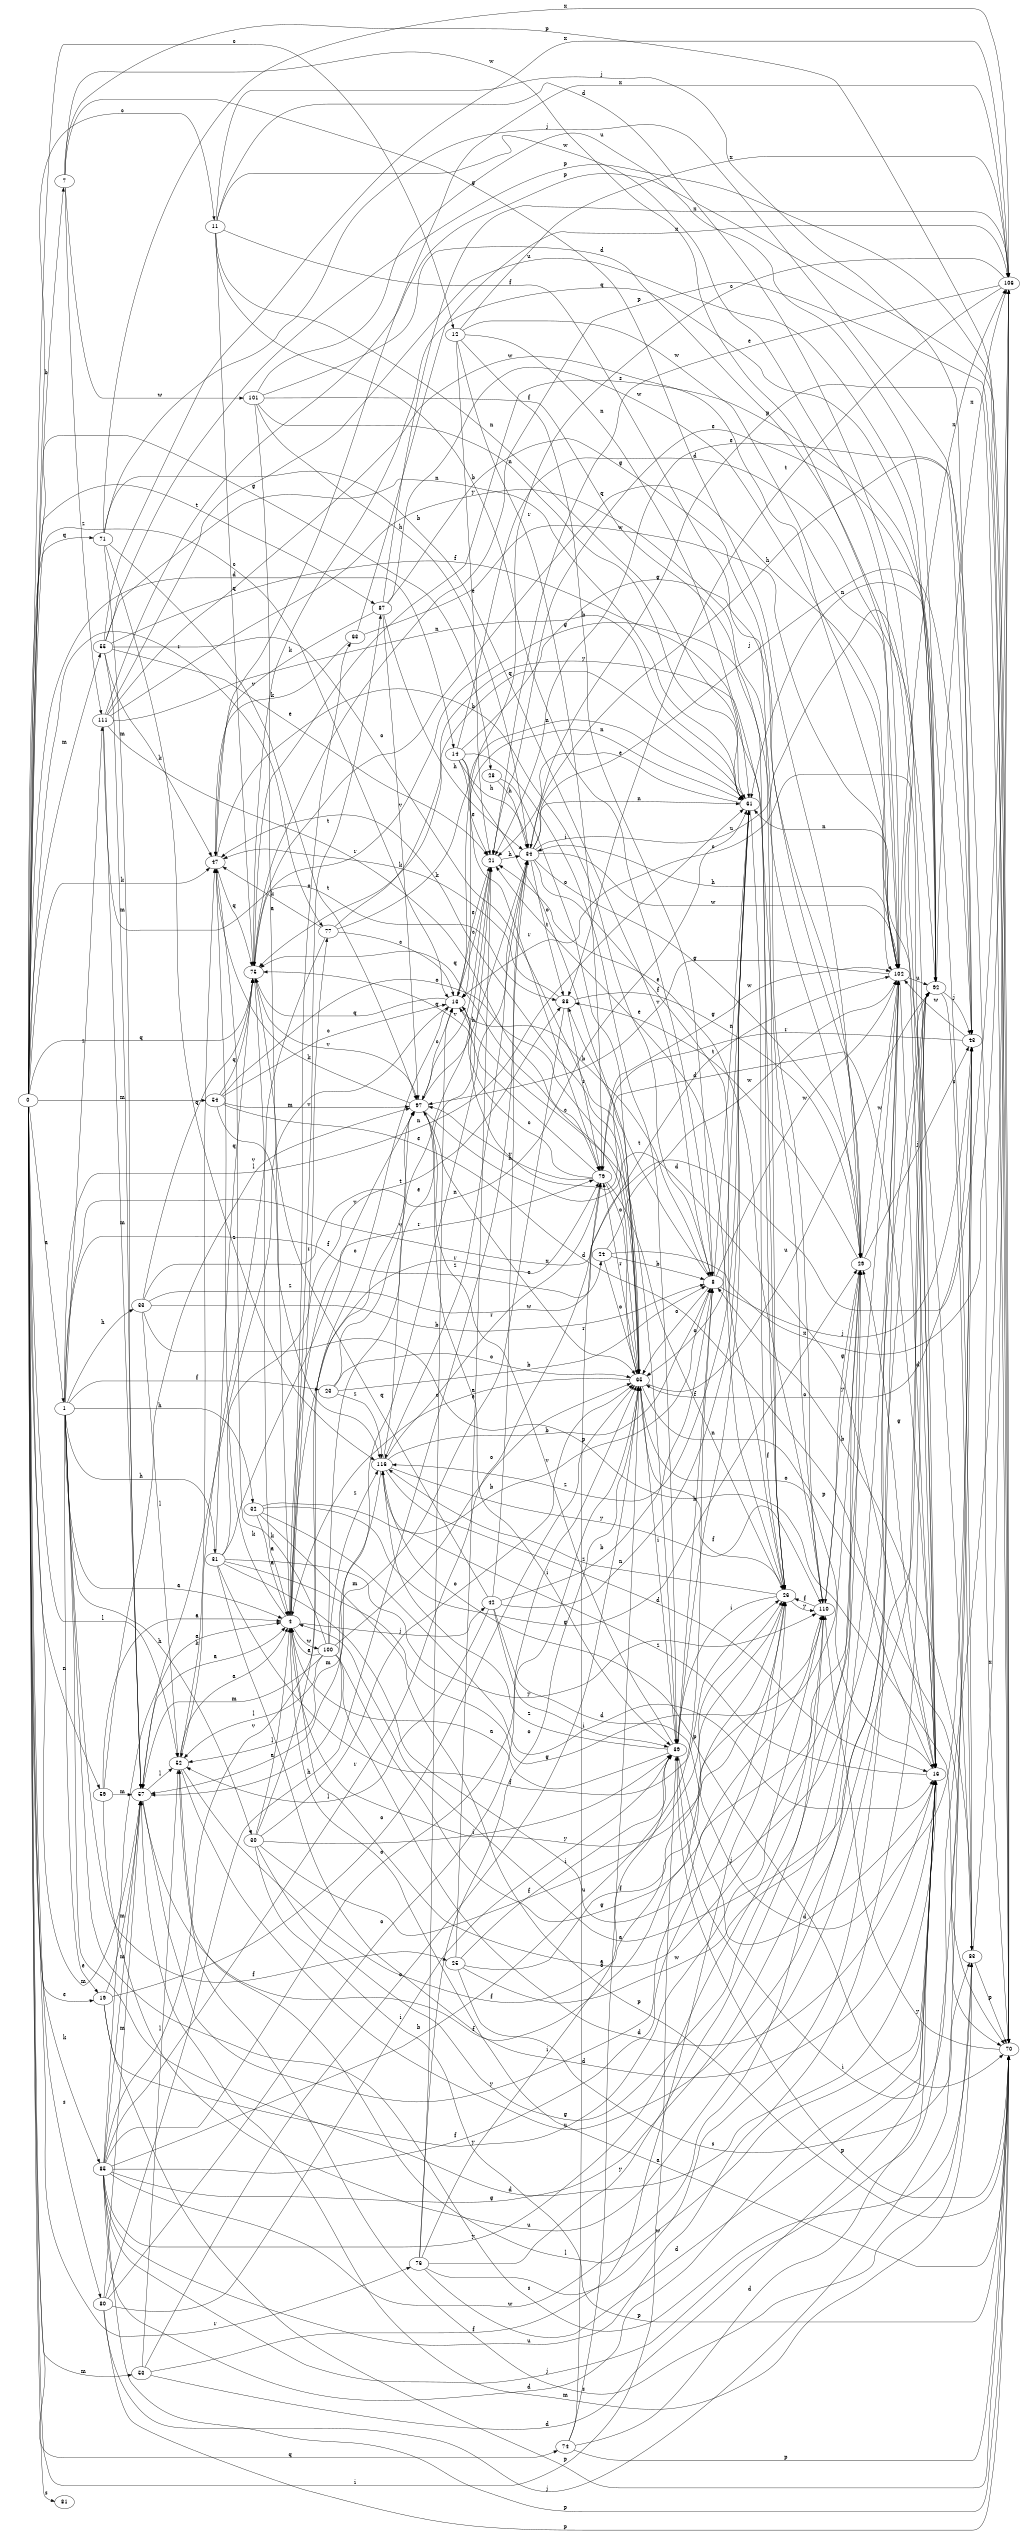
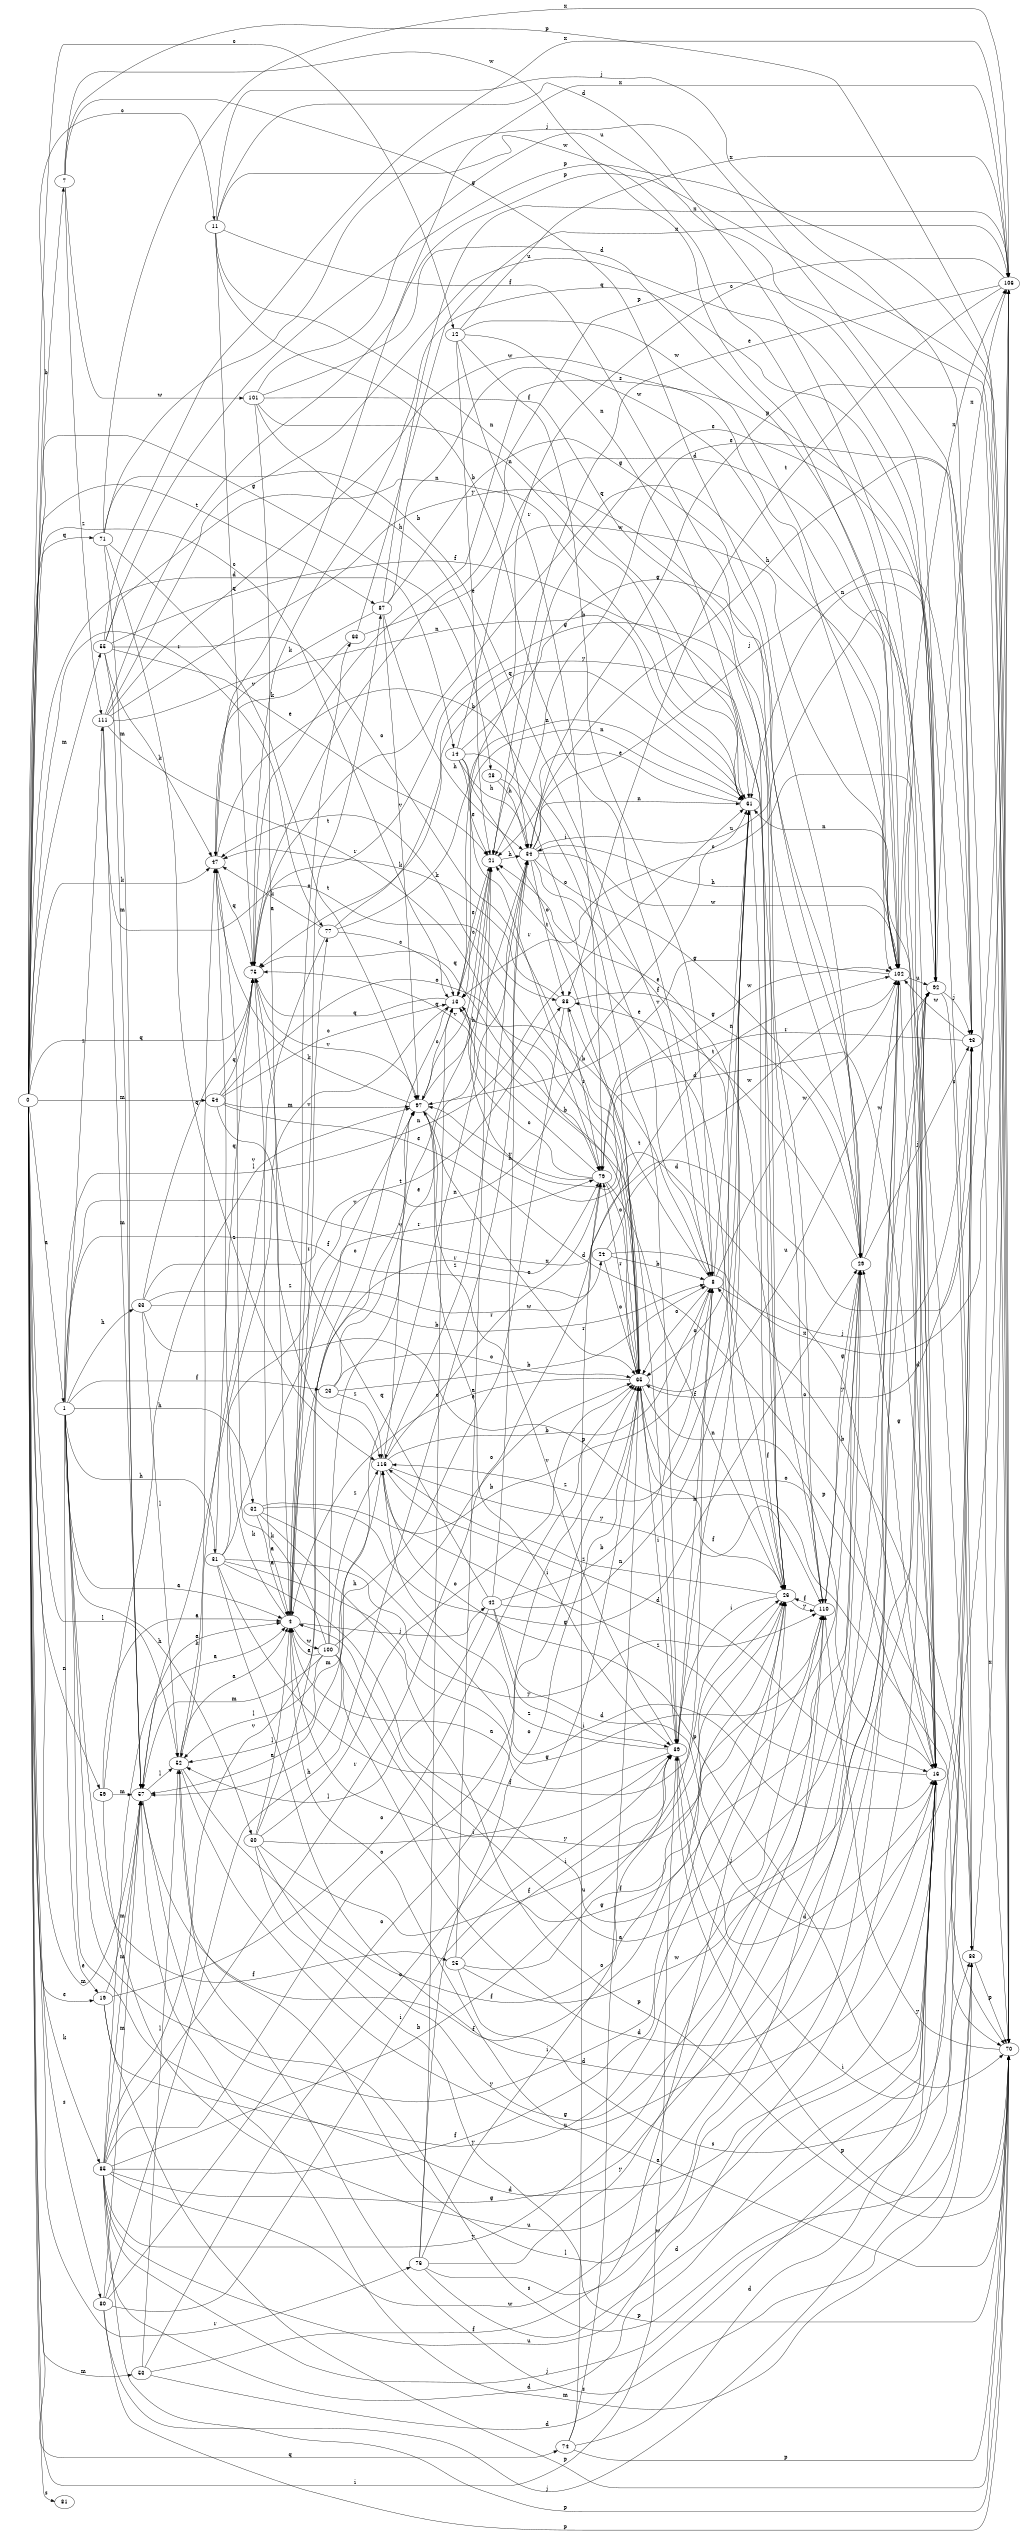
(566, 1110) -> (566, 1110)
(355, 1584) -> (355, 1584)
(799, 1770) -> none
